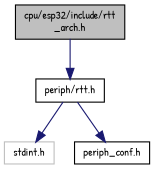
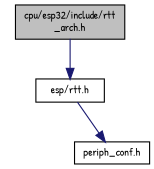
(70, 91) -> (70, 91)
(29, 153) -> none
